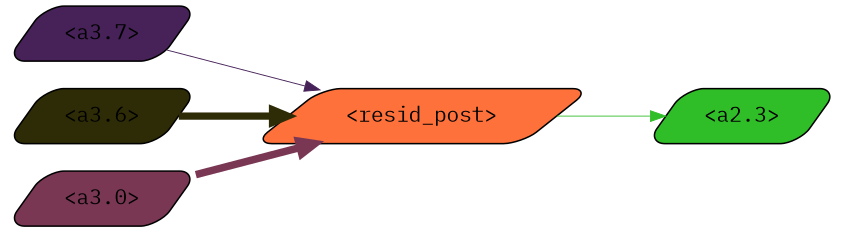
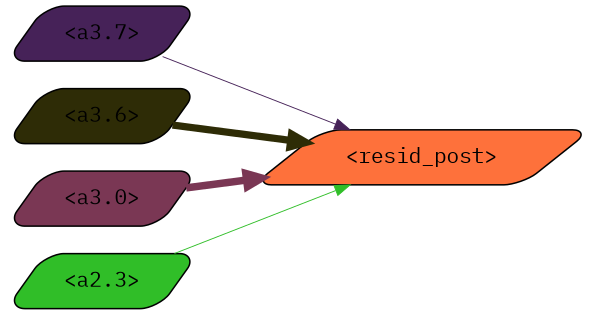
(604, 116) -> (255, 222)
